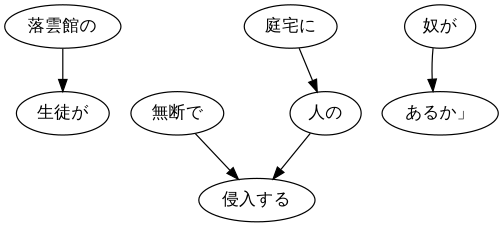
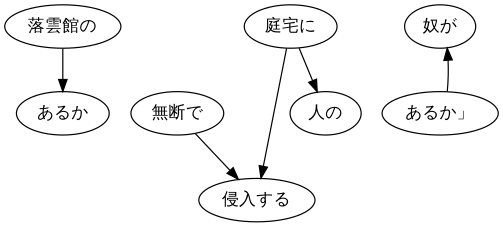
(432, 64) -> (448, 76)
(63, 113) -> (63, 113)
(296, 151) -> (275, 107)
